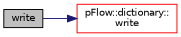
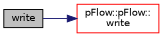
(127, 19) -> (118, 19)
